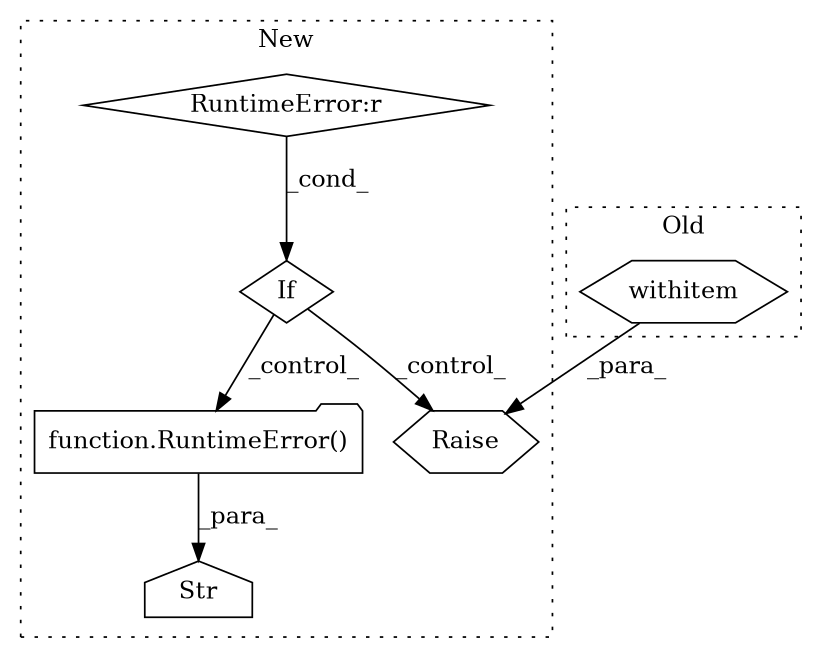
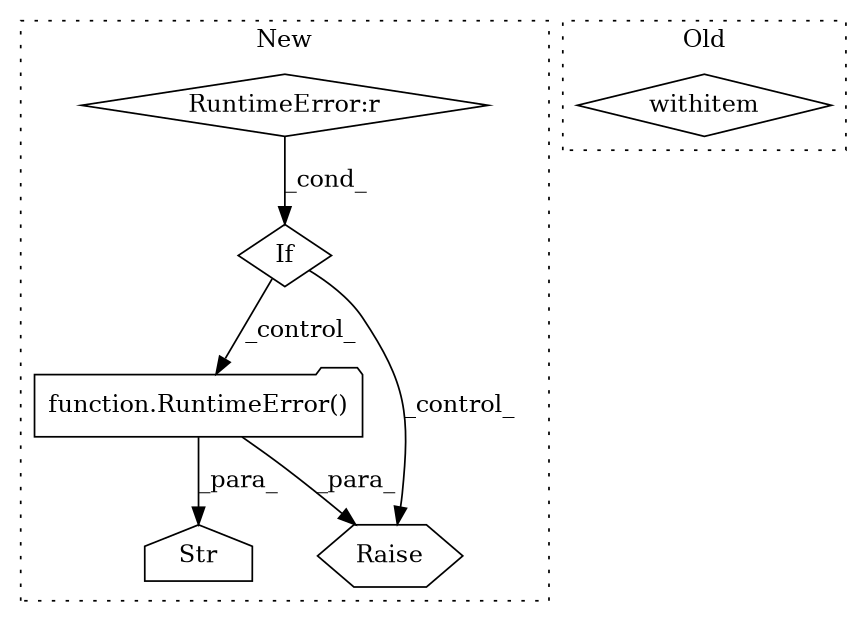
(684, 292) -> (704, 105)
(580, 363) -> (293, 474)
